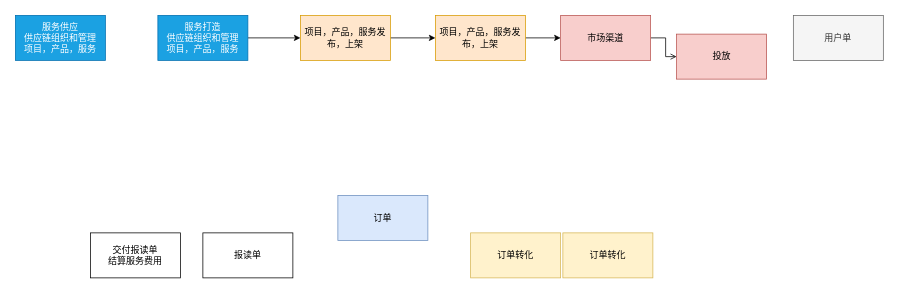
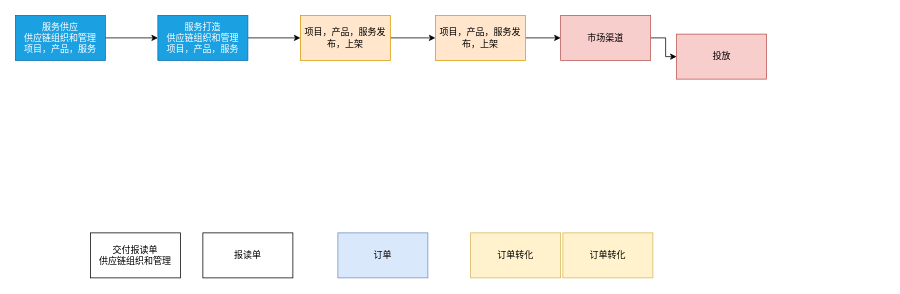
none -> (151, 38)
(838, 38) -> none
(671, 57) -> (670, 57)
(383, 218) -> (383, 255)
(135, 255) -> (135, 255)
